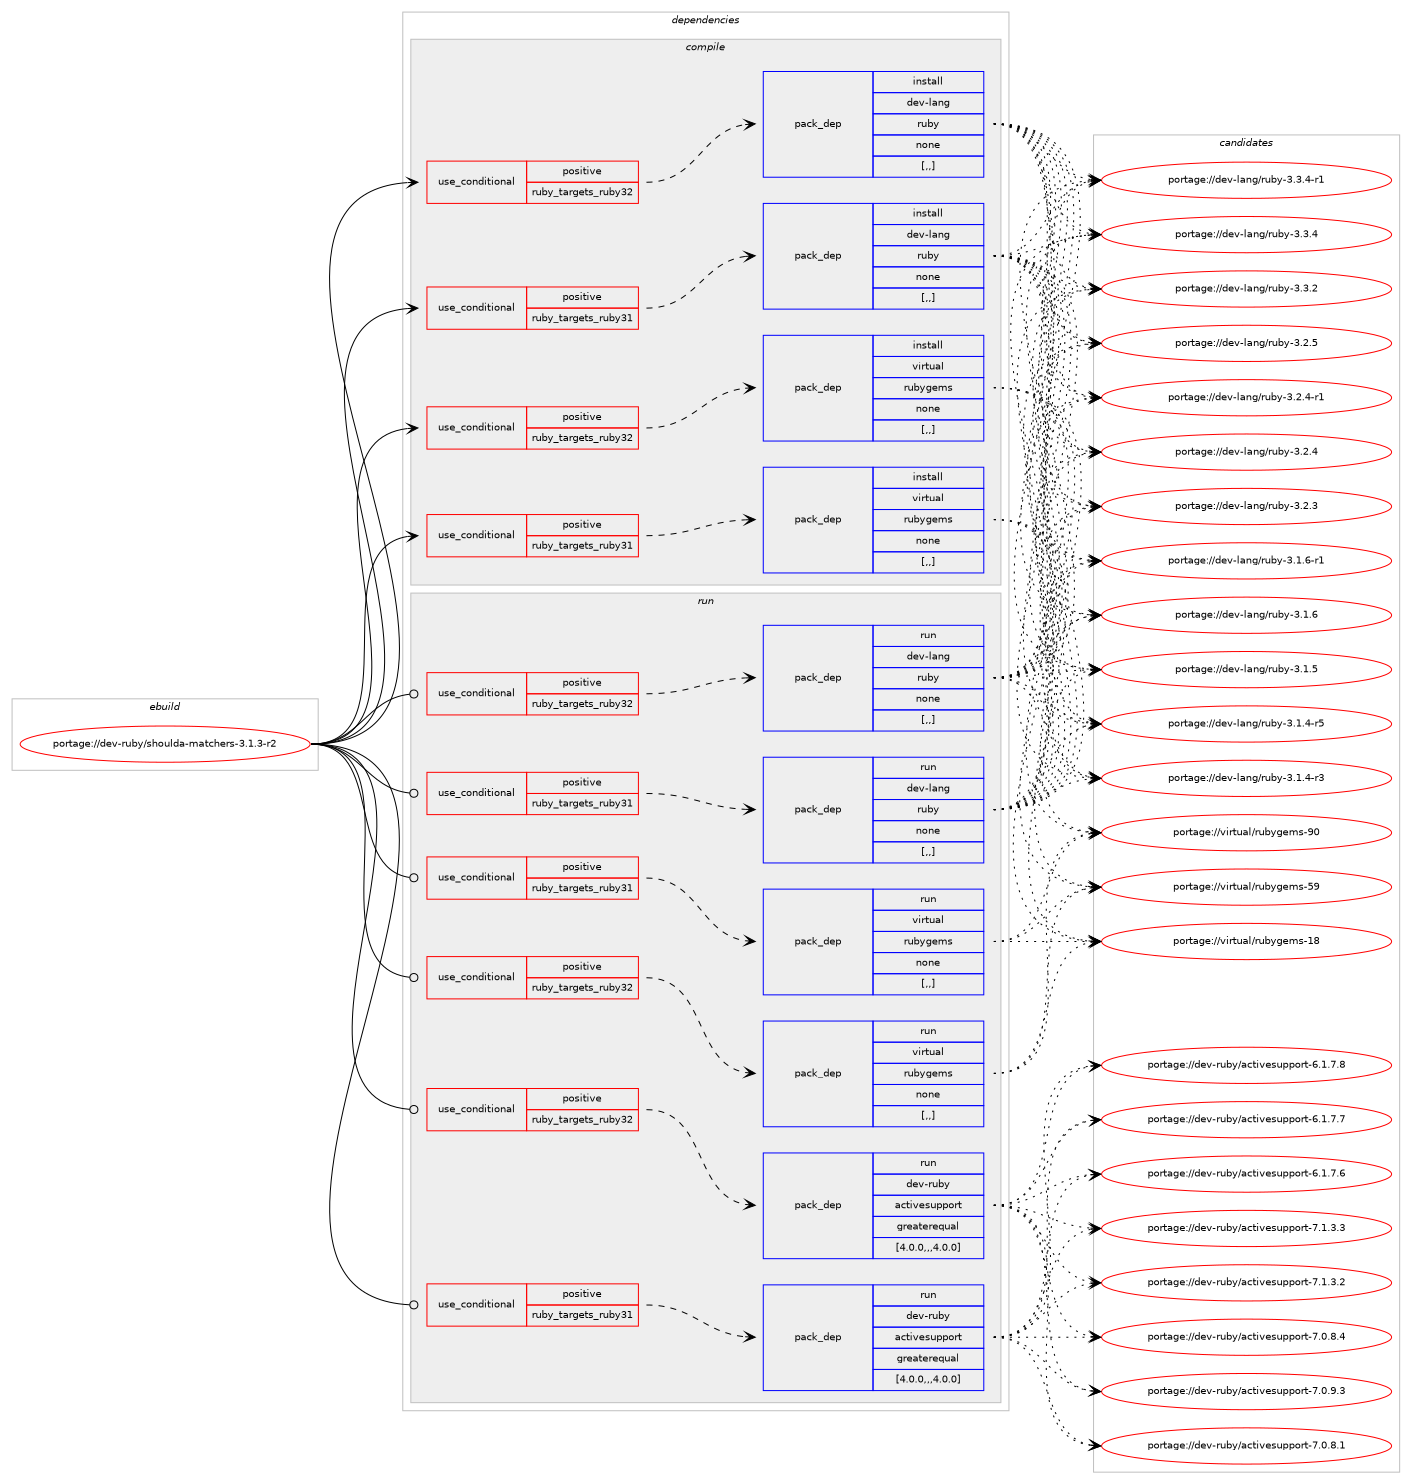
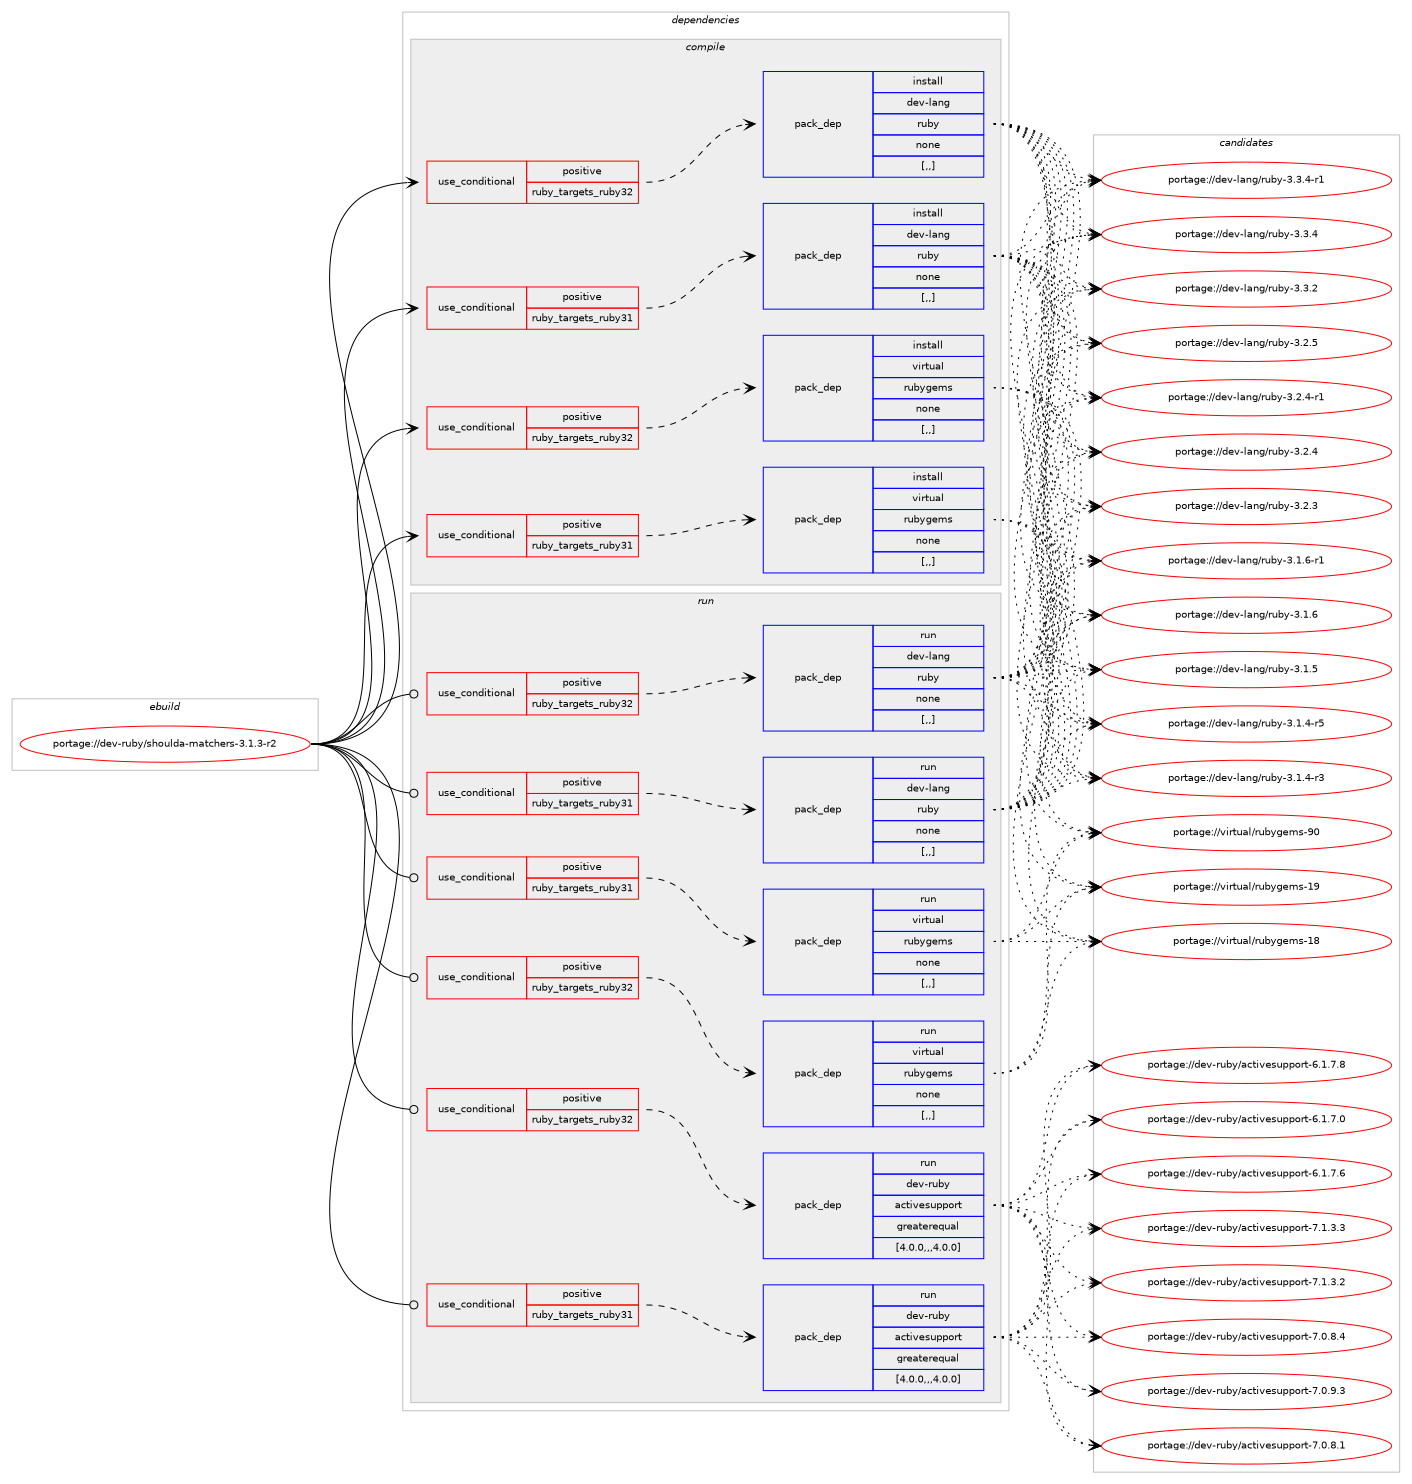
(1247, 887) -> (1247, 887)
(1247, 1120) -> (1247, 1120)
